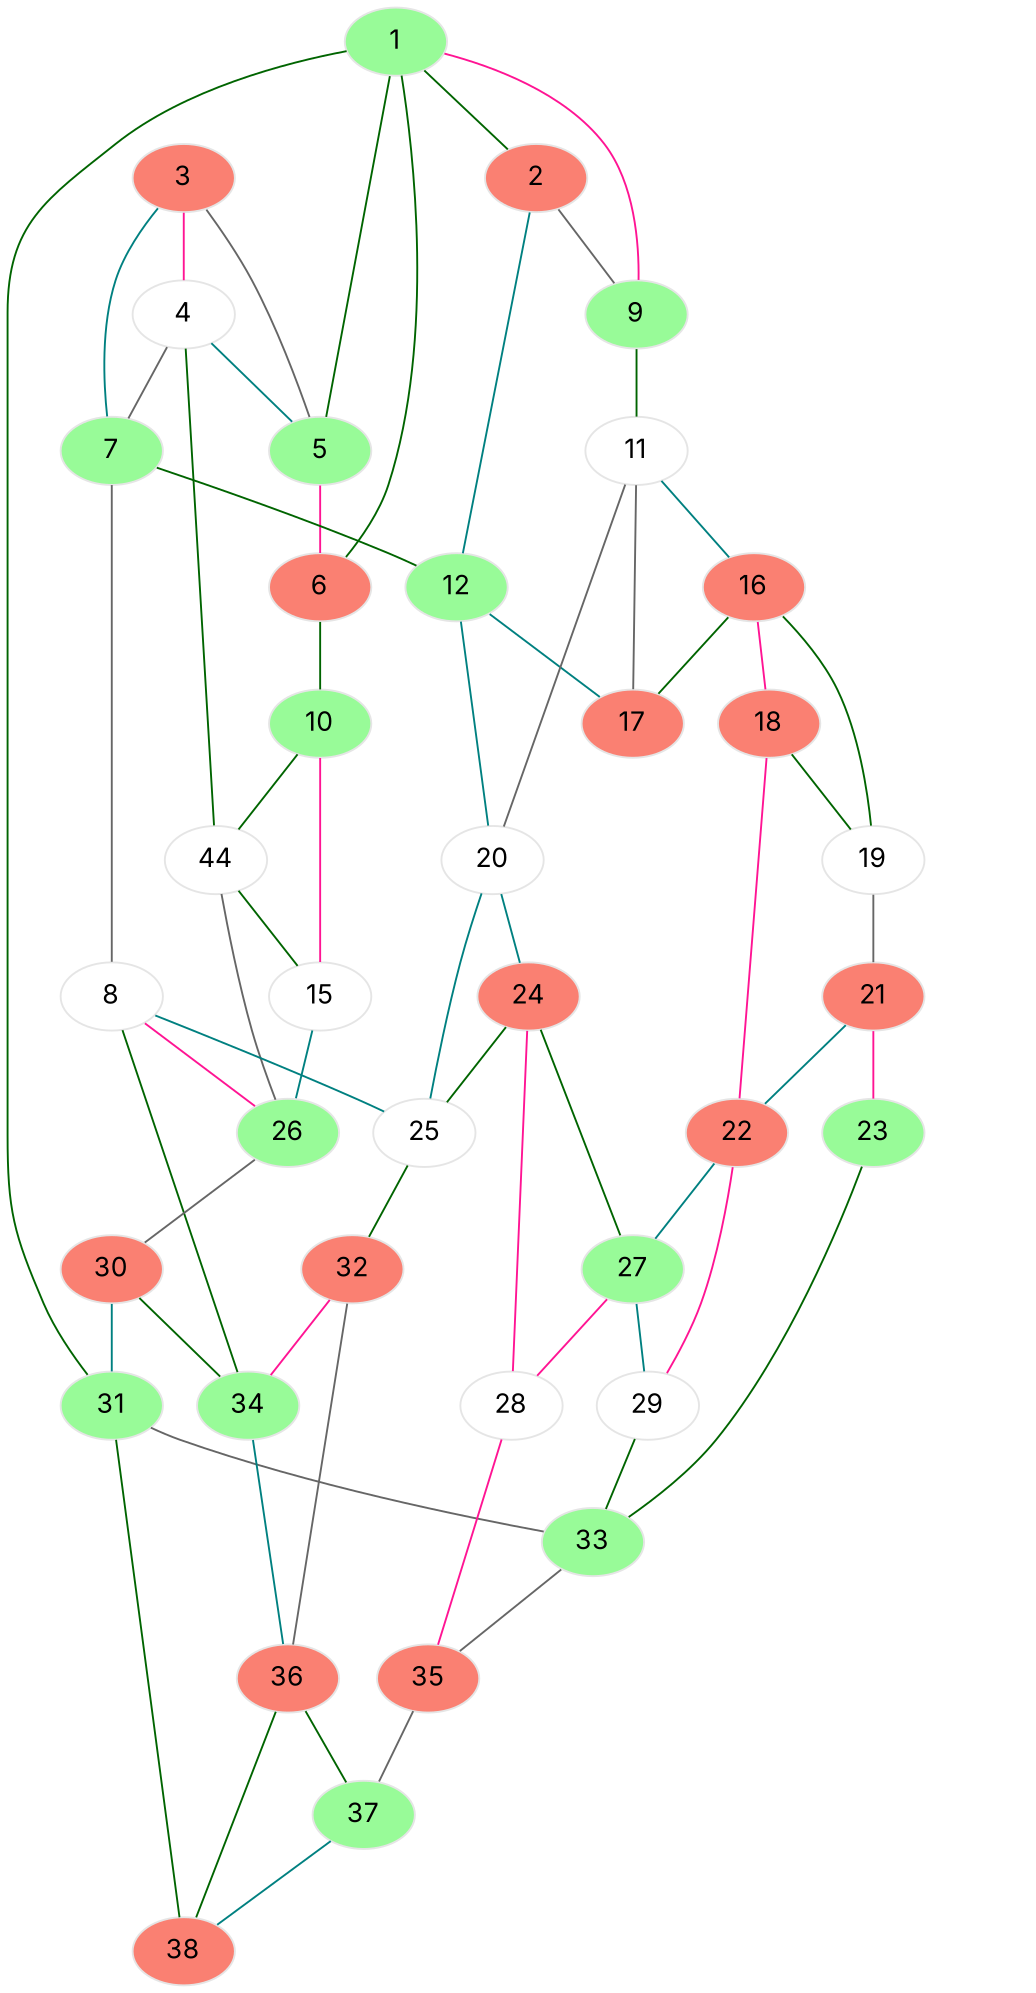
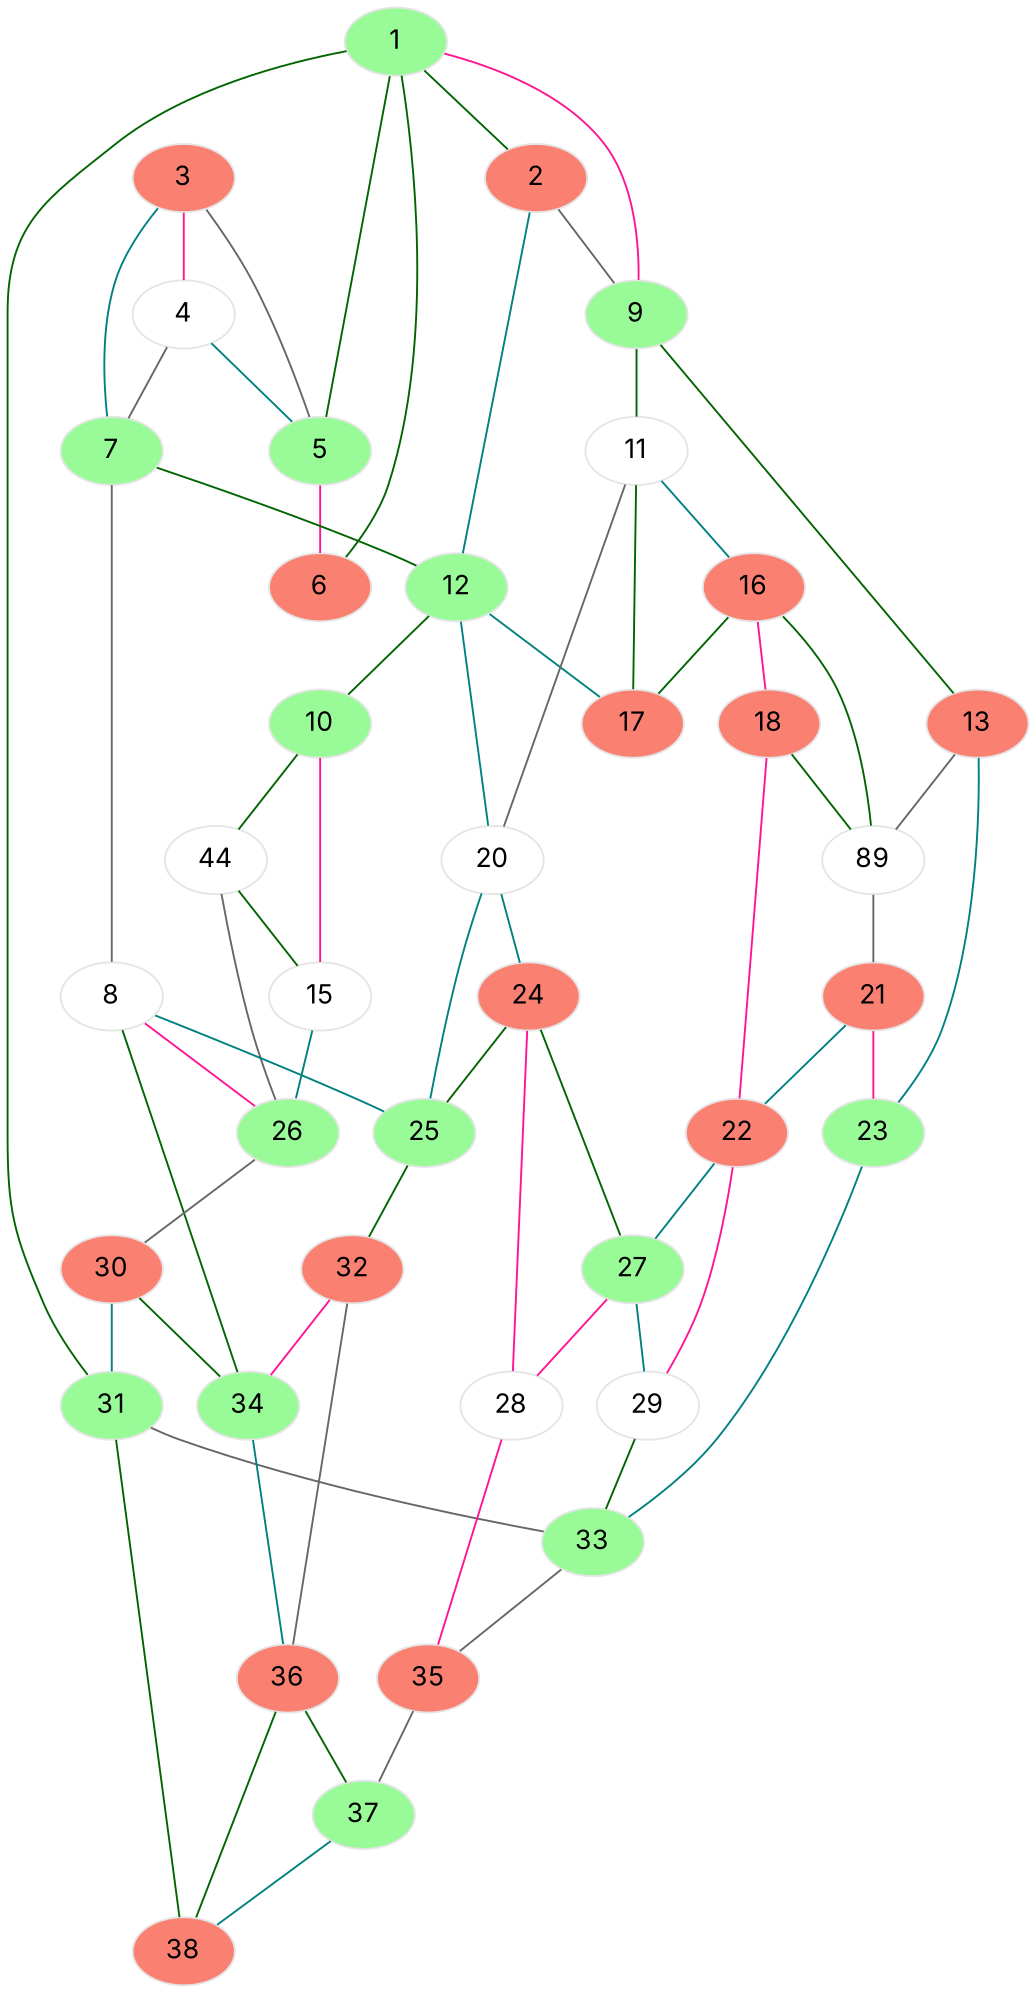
(200, 587) -> none
(635, 587) -> (635, 587)
(320, 656) -> (389, 655)
none -> (978, 724)
(873, 860) -> (873, 860)
(424, 1133) -> (424, 1133)
(771, 1360) -> (771, 1360)
